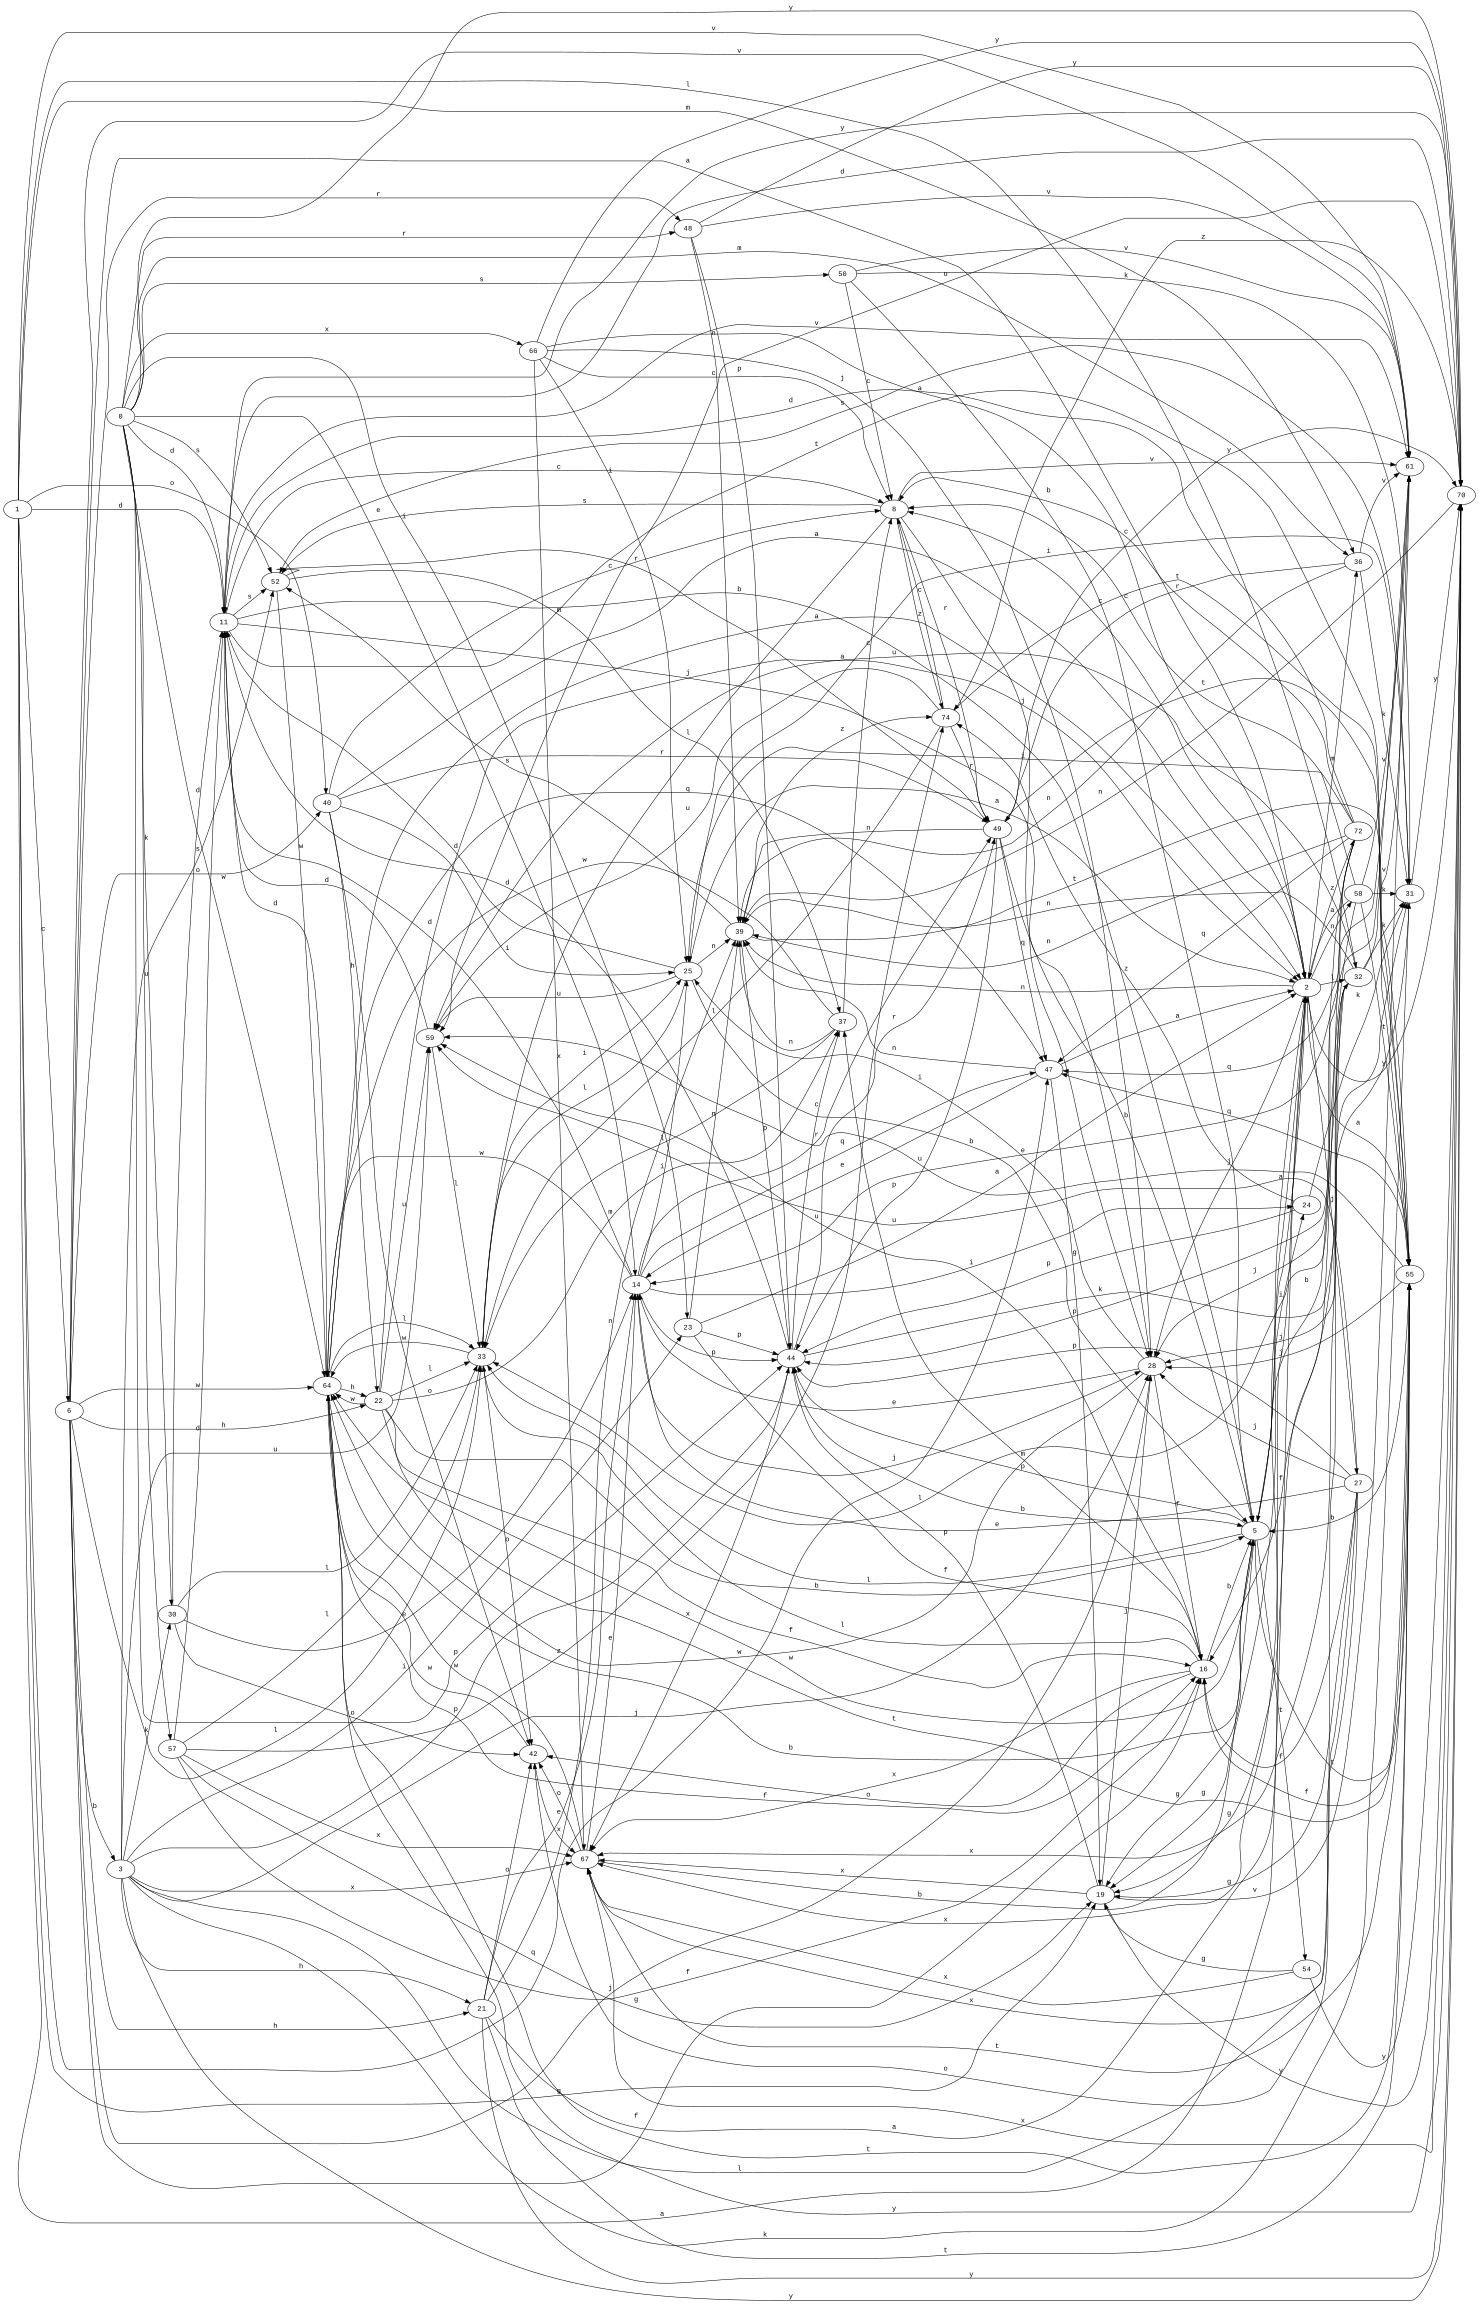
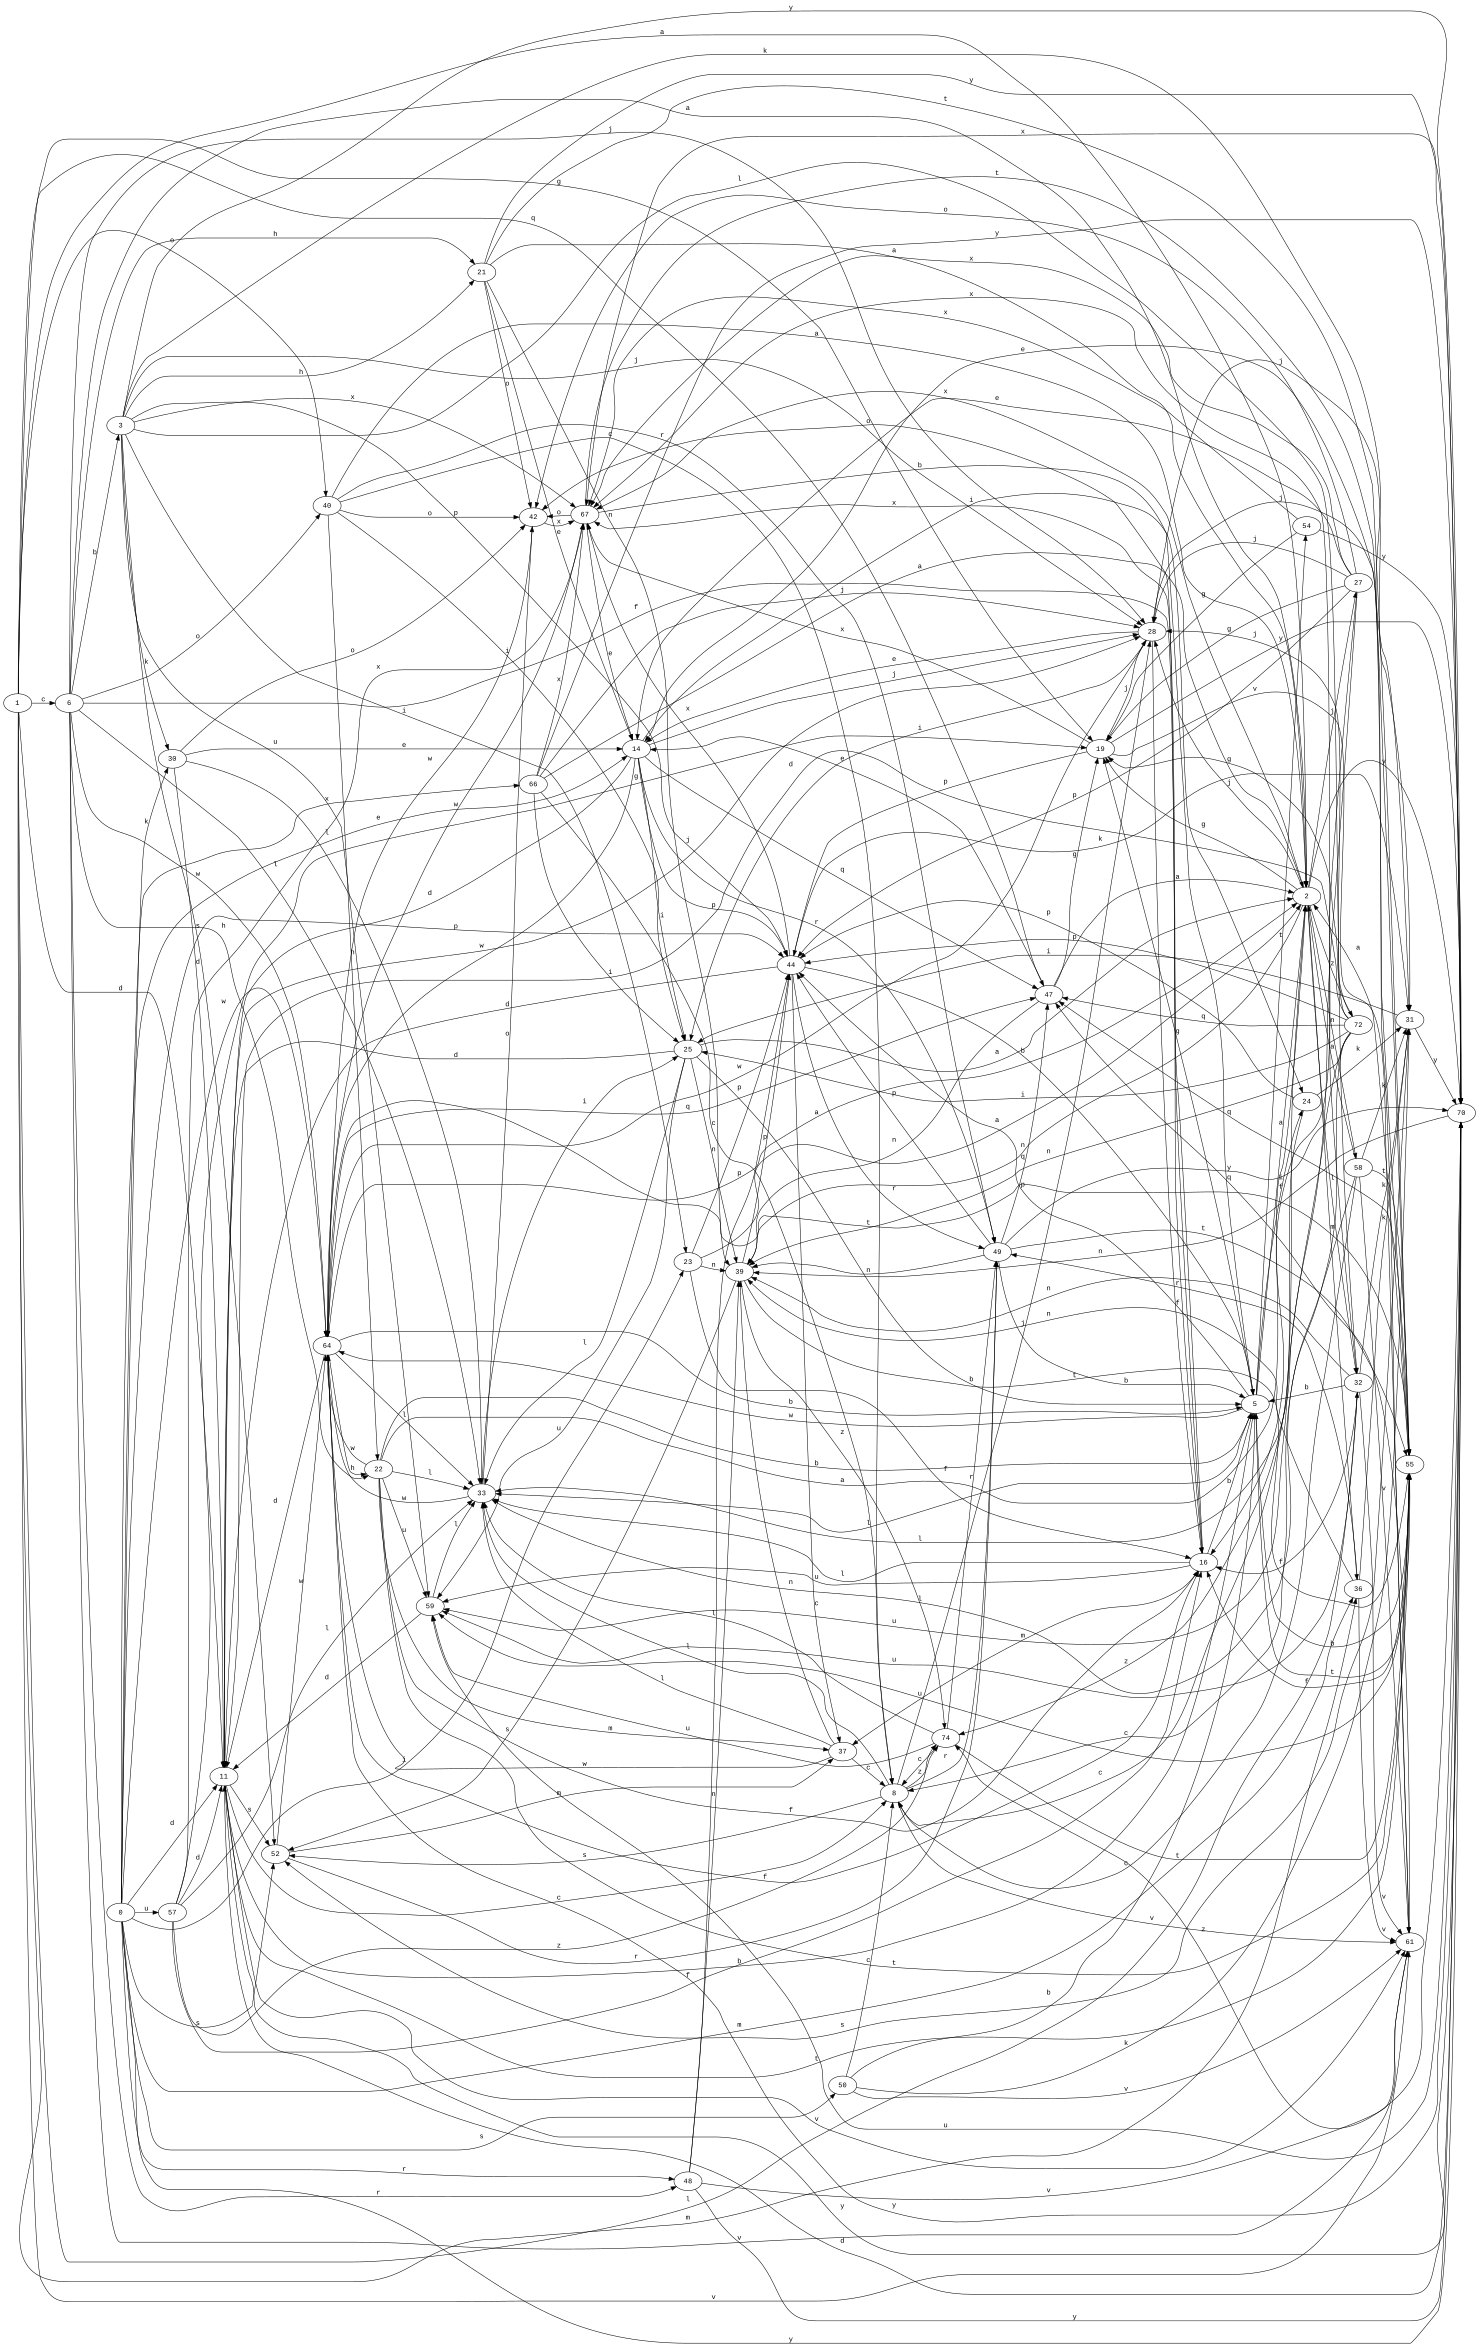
(1341, 1141) -> (1371, 455)
none -> (1145, 1539)
